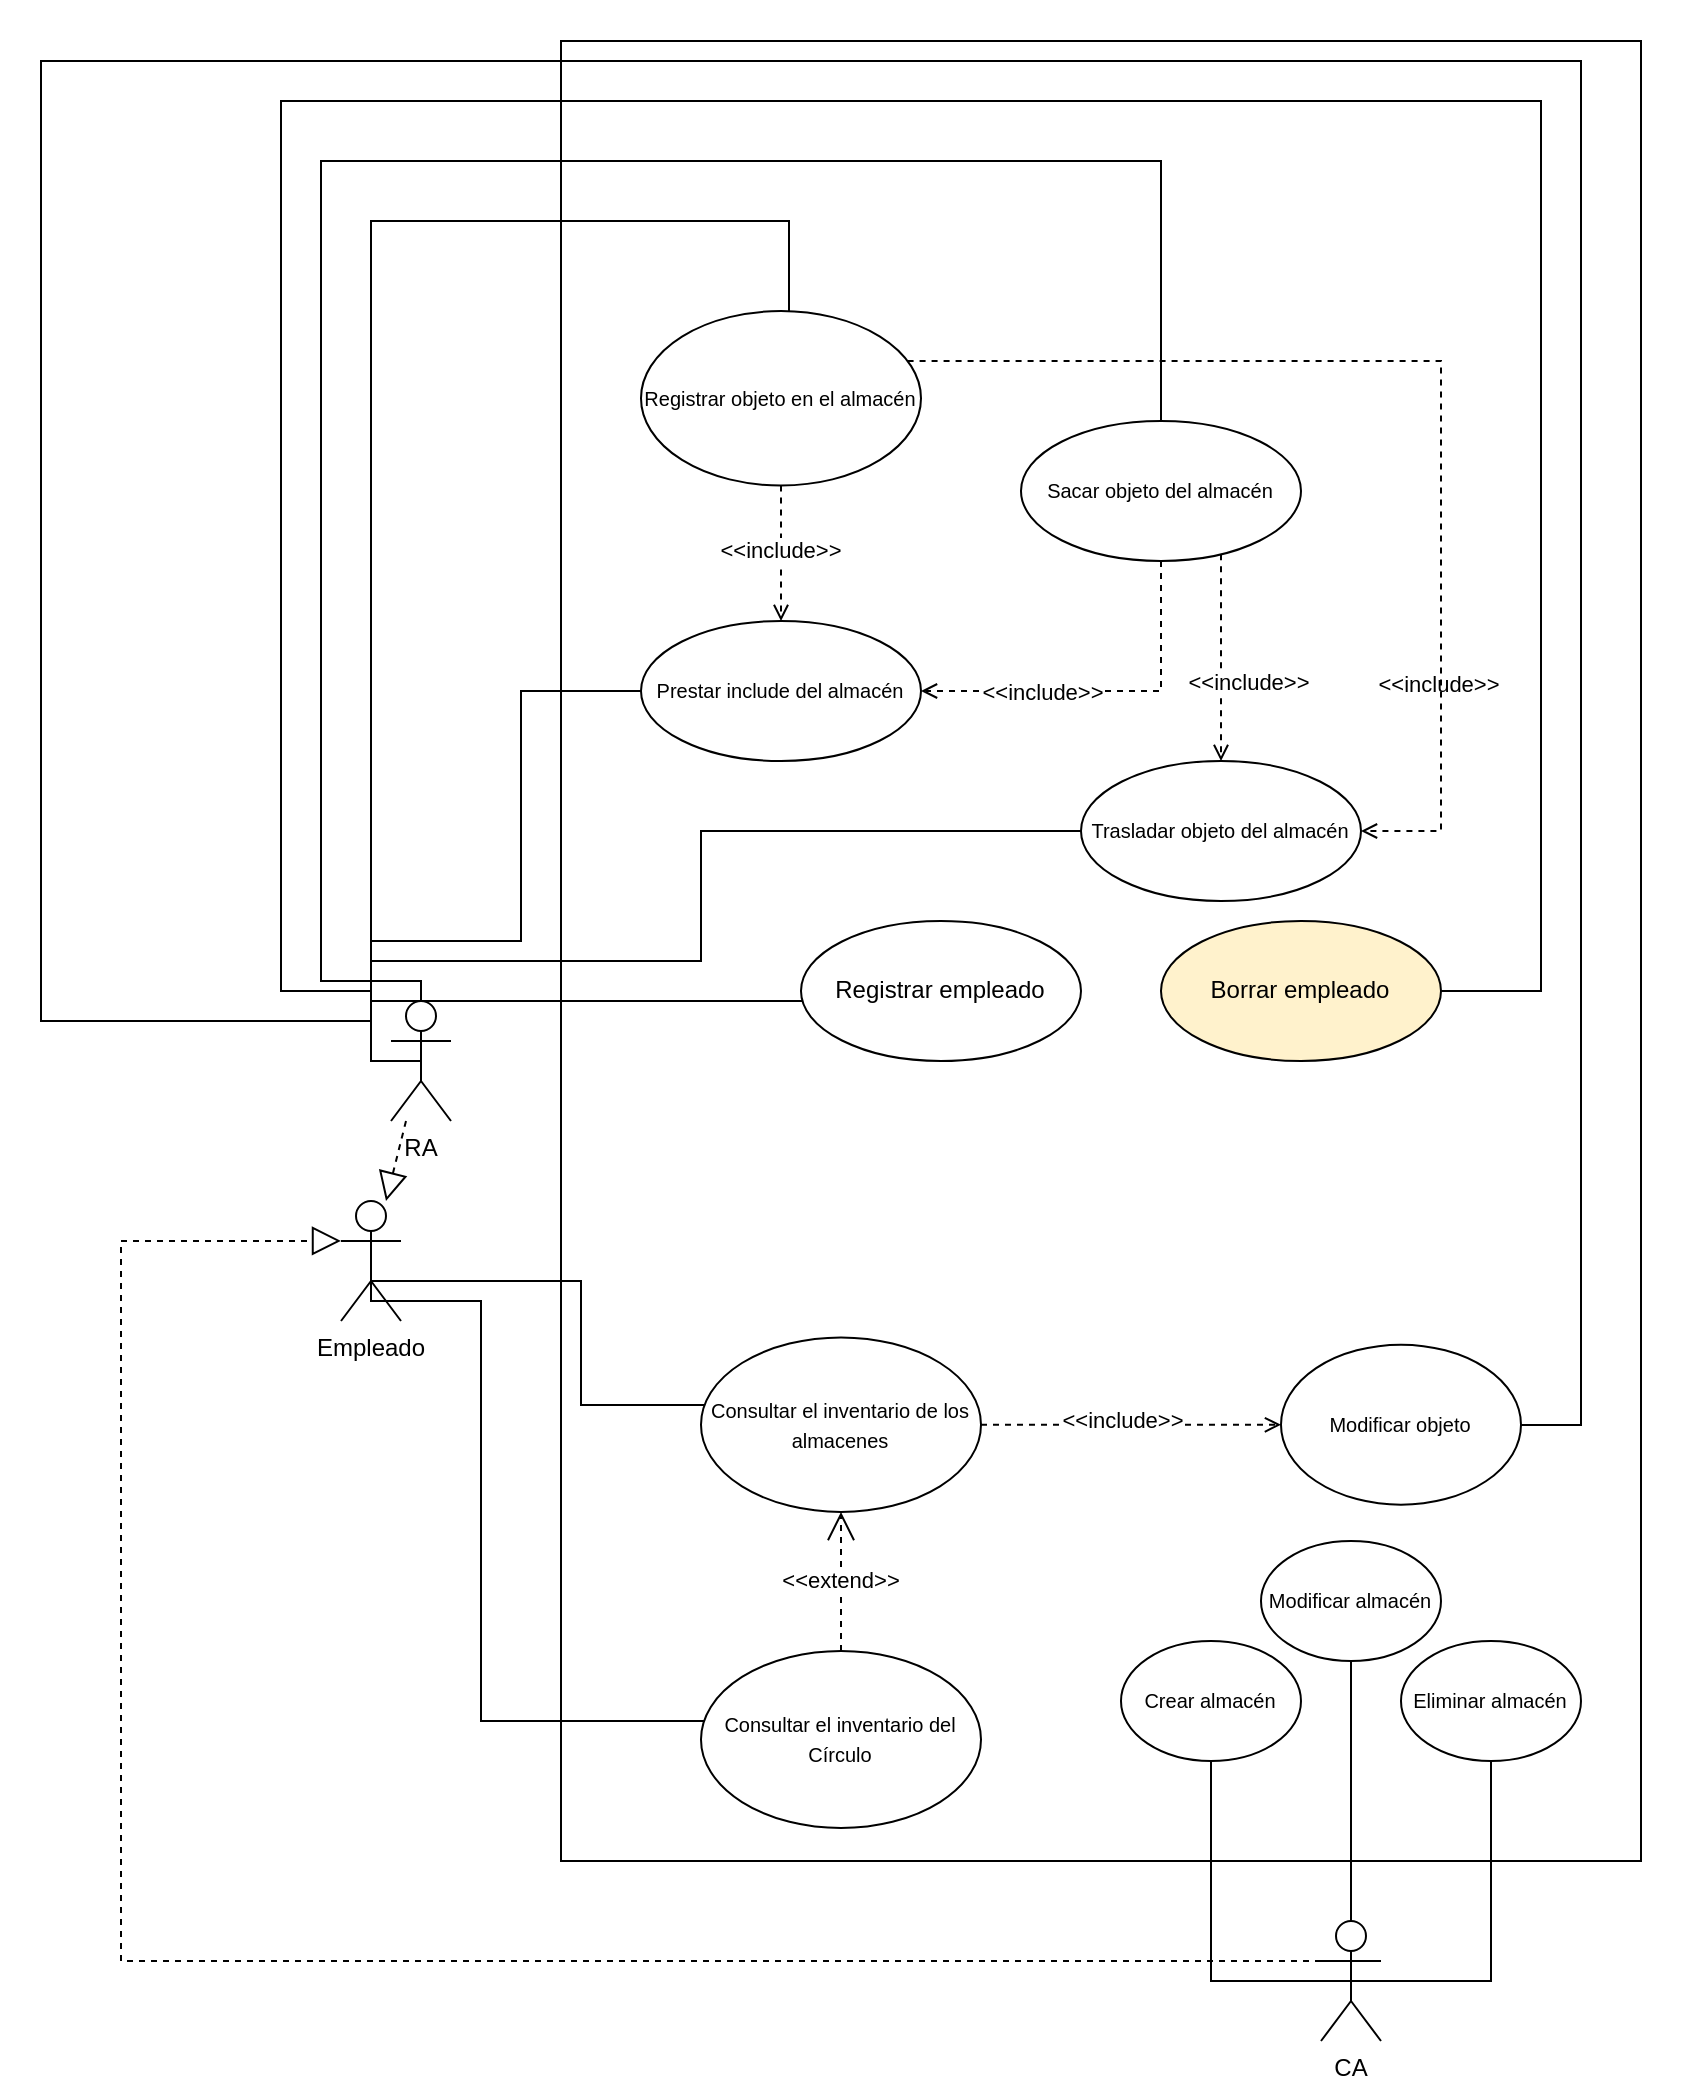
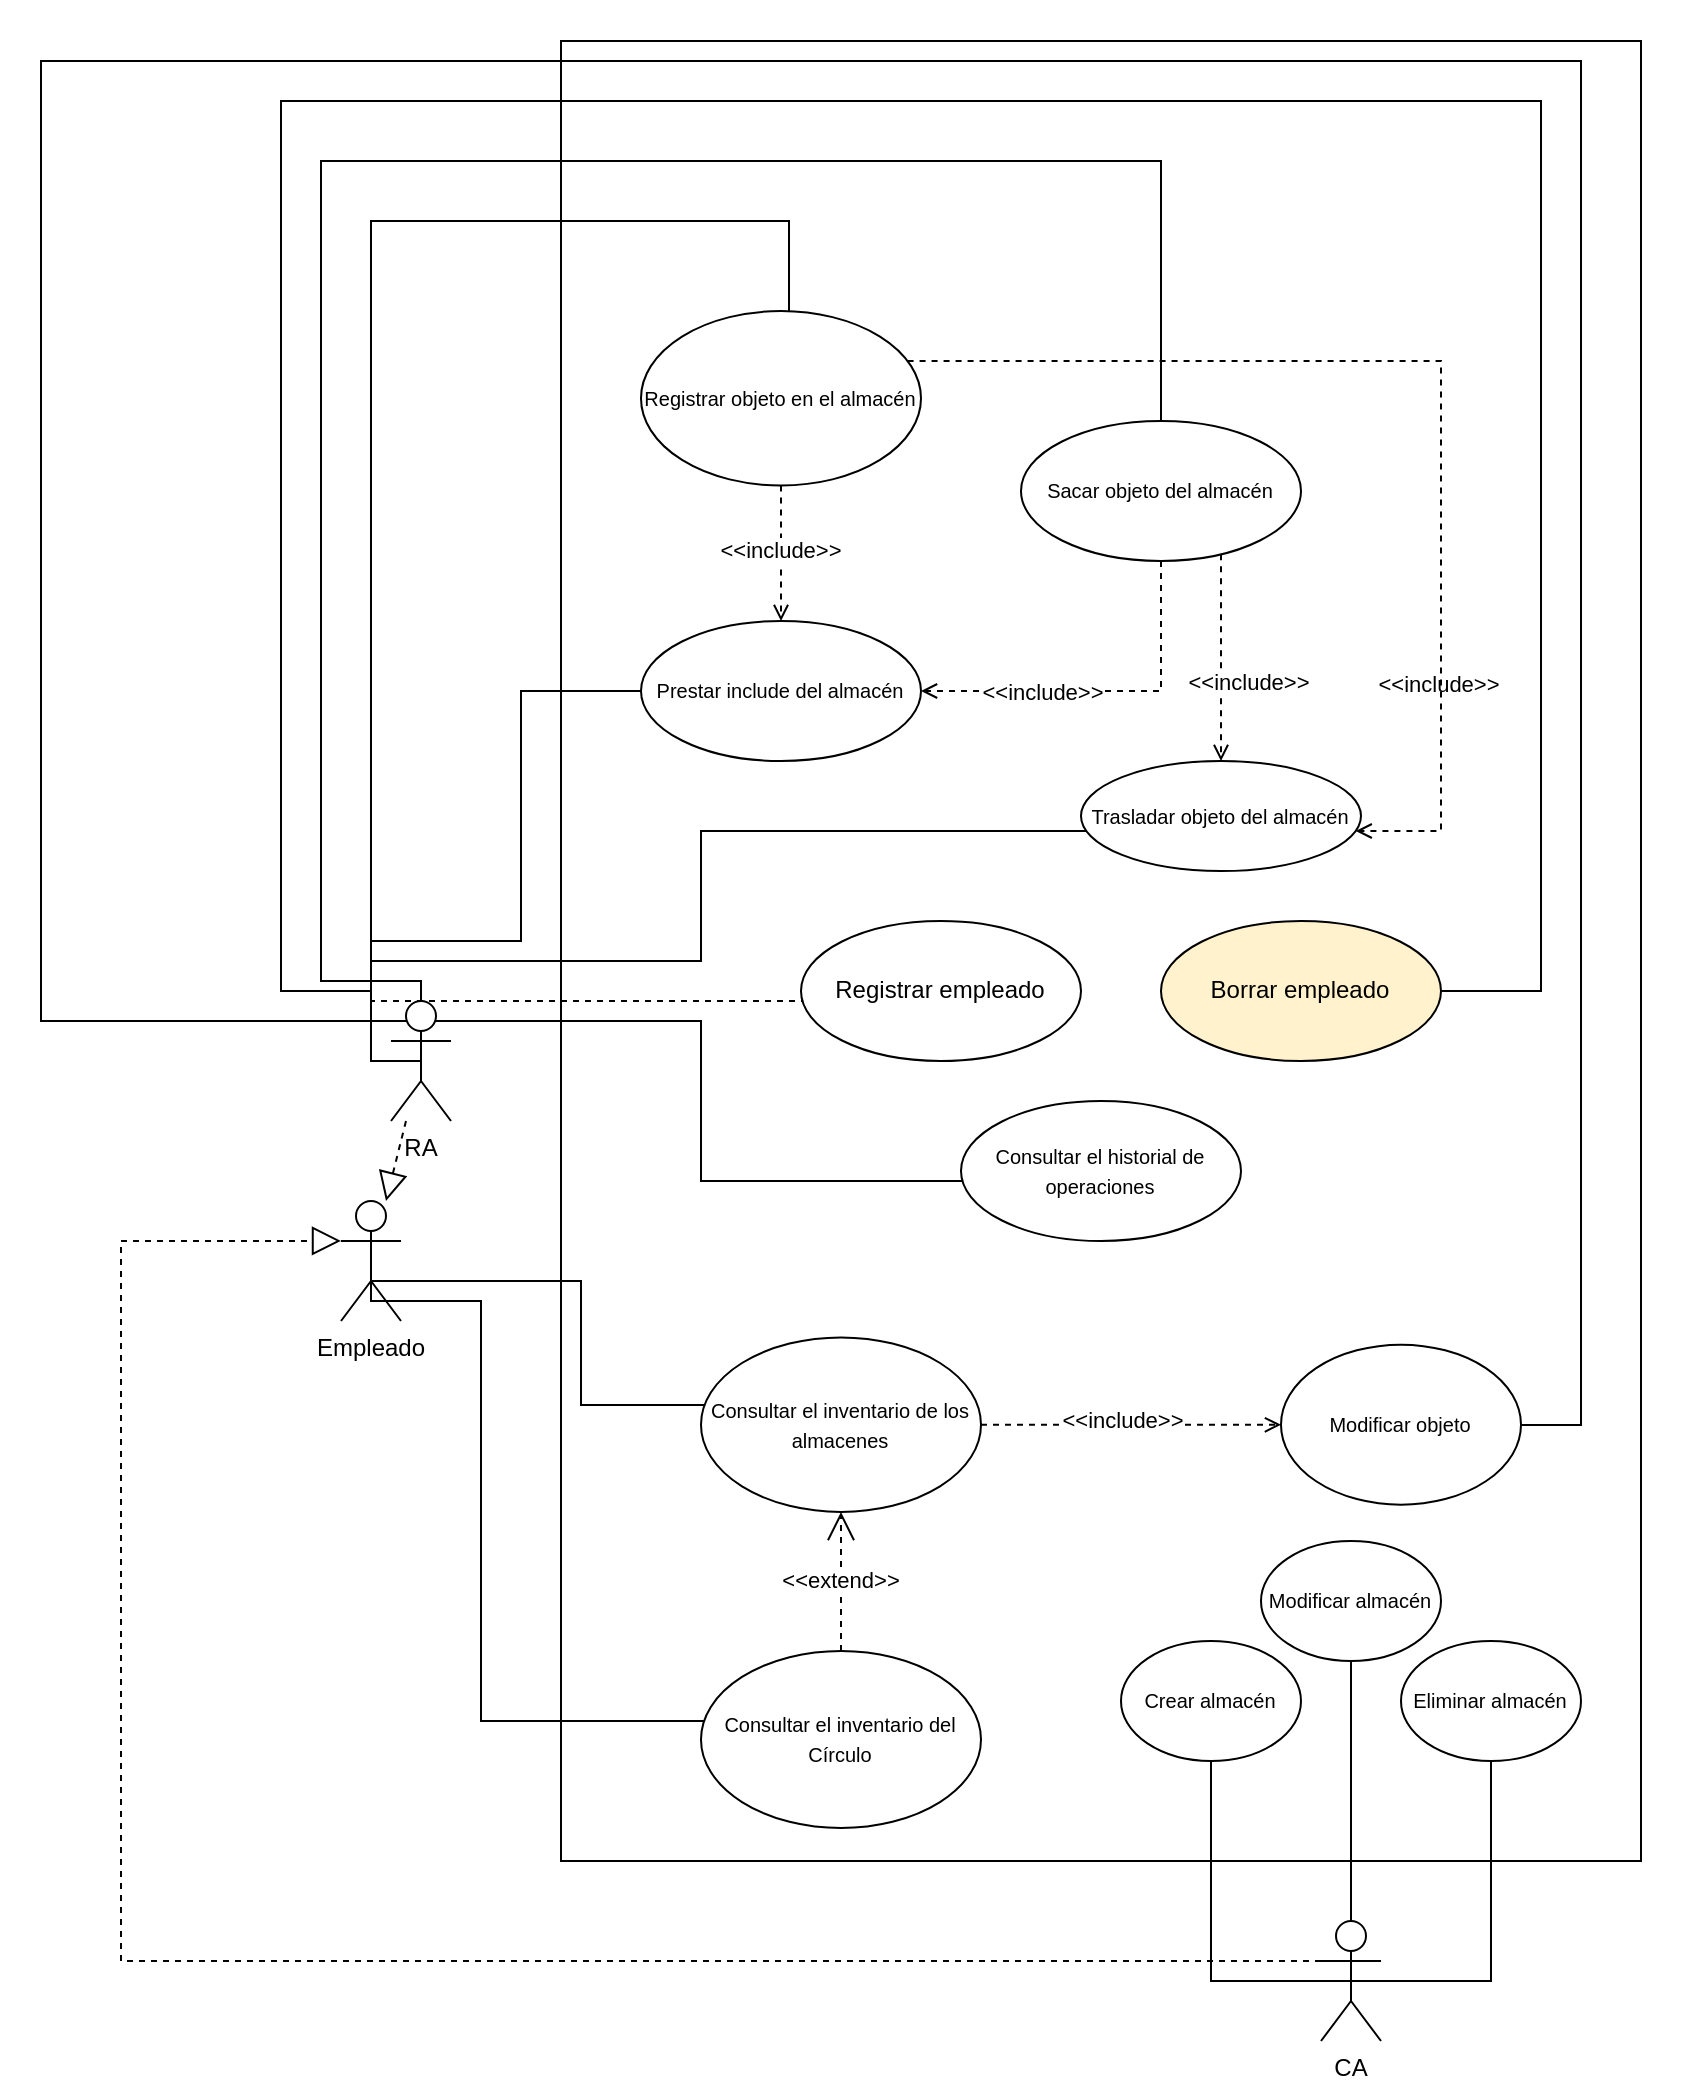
(1221, 831) -> (1221, 816)
(689, 1001) -> (689, 1001)
none -> (701, 1098)
none -> (1101, 1171)
